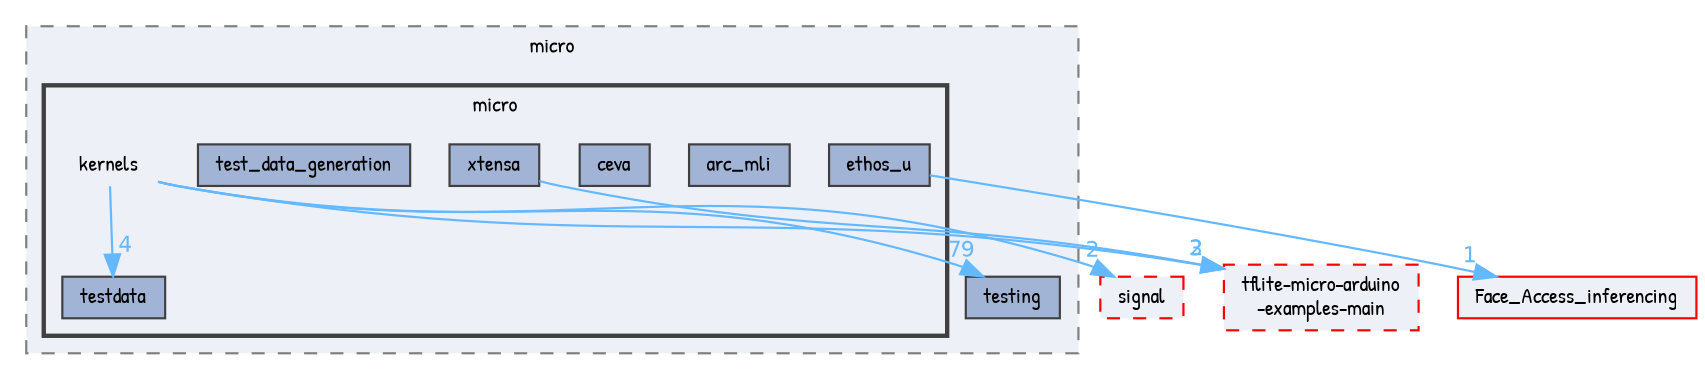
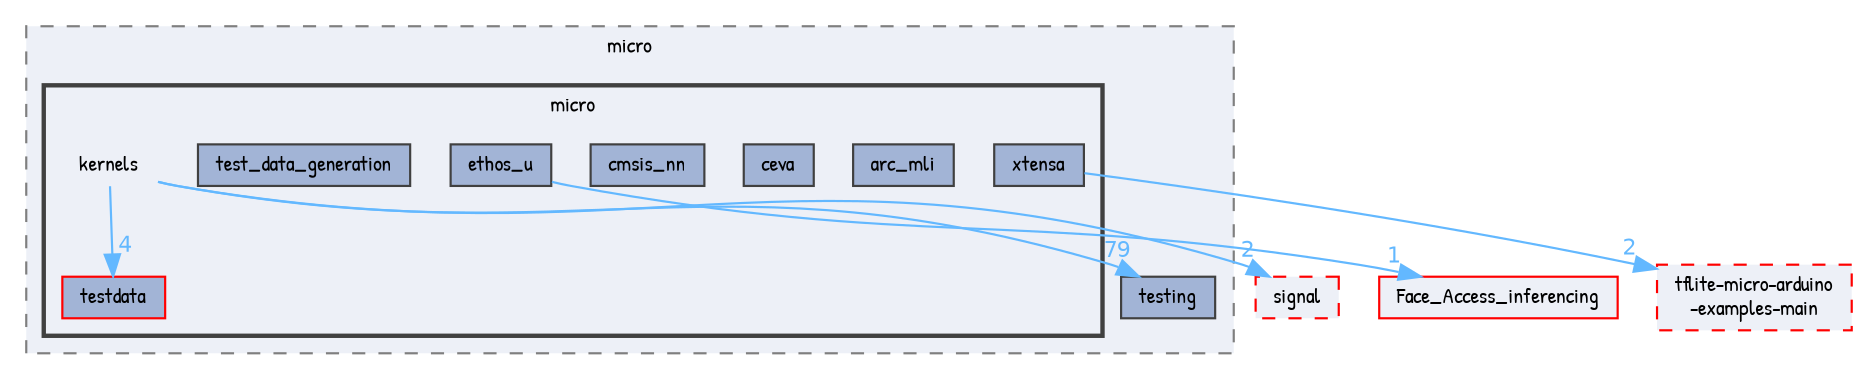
none -> (648, 165)
(653, 227) -> none
(114, 298) -> (114, 298)
